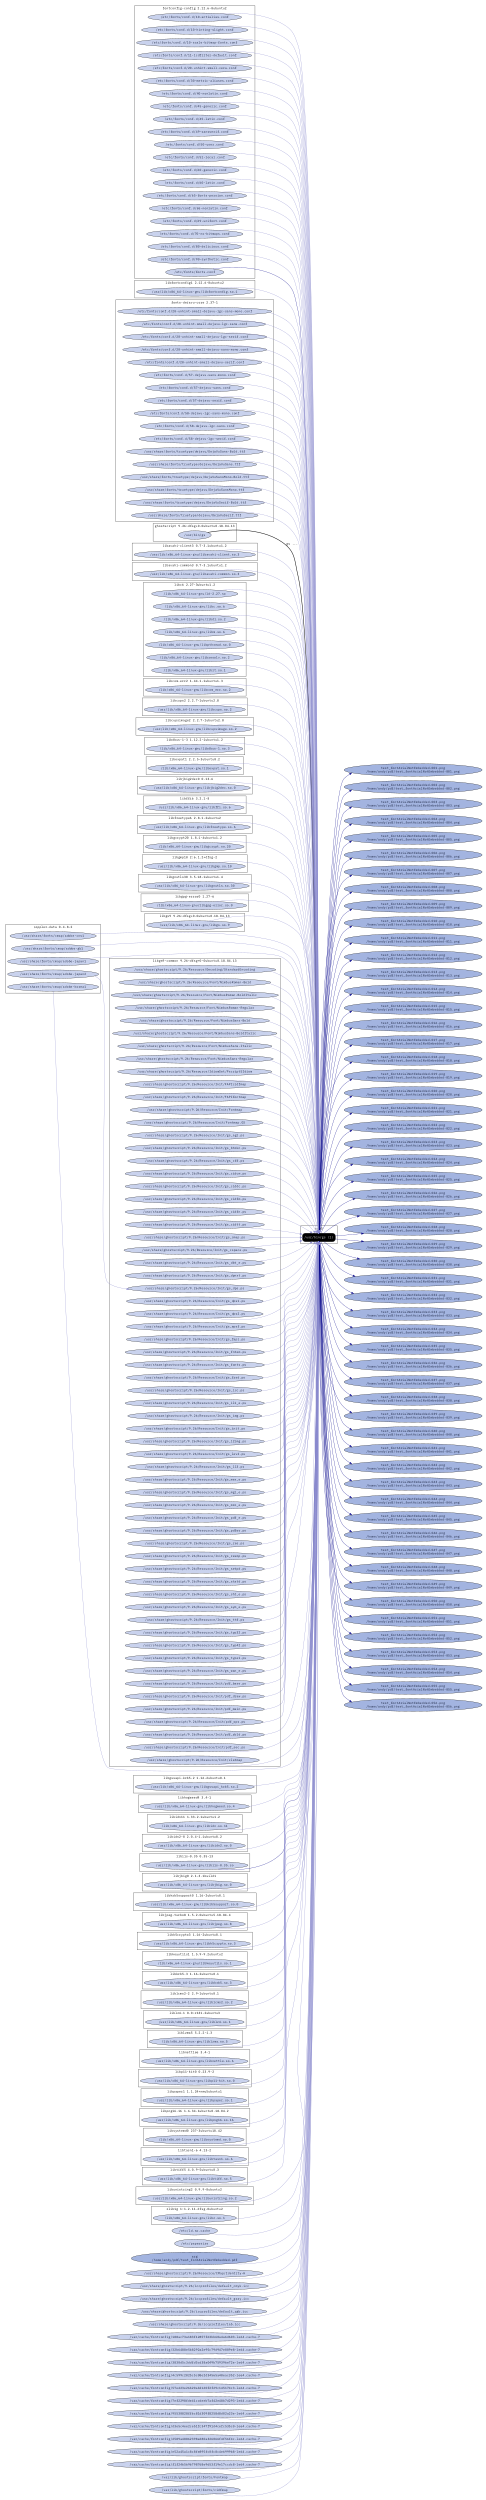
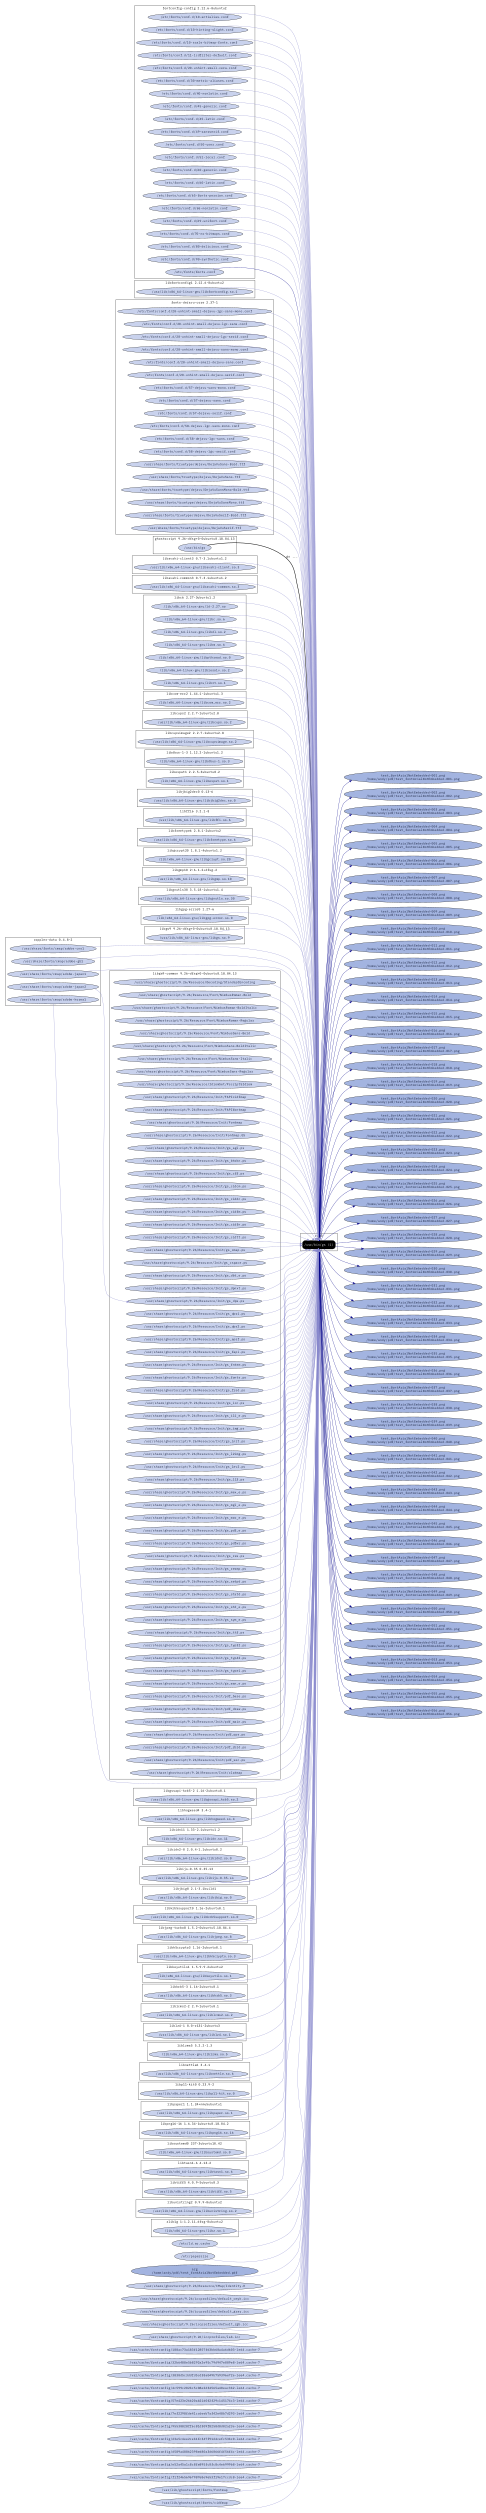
none -> (195, 363)
